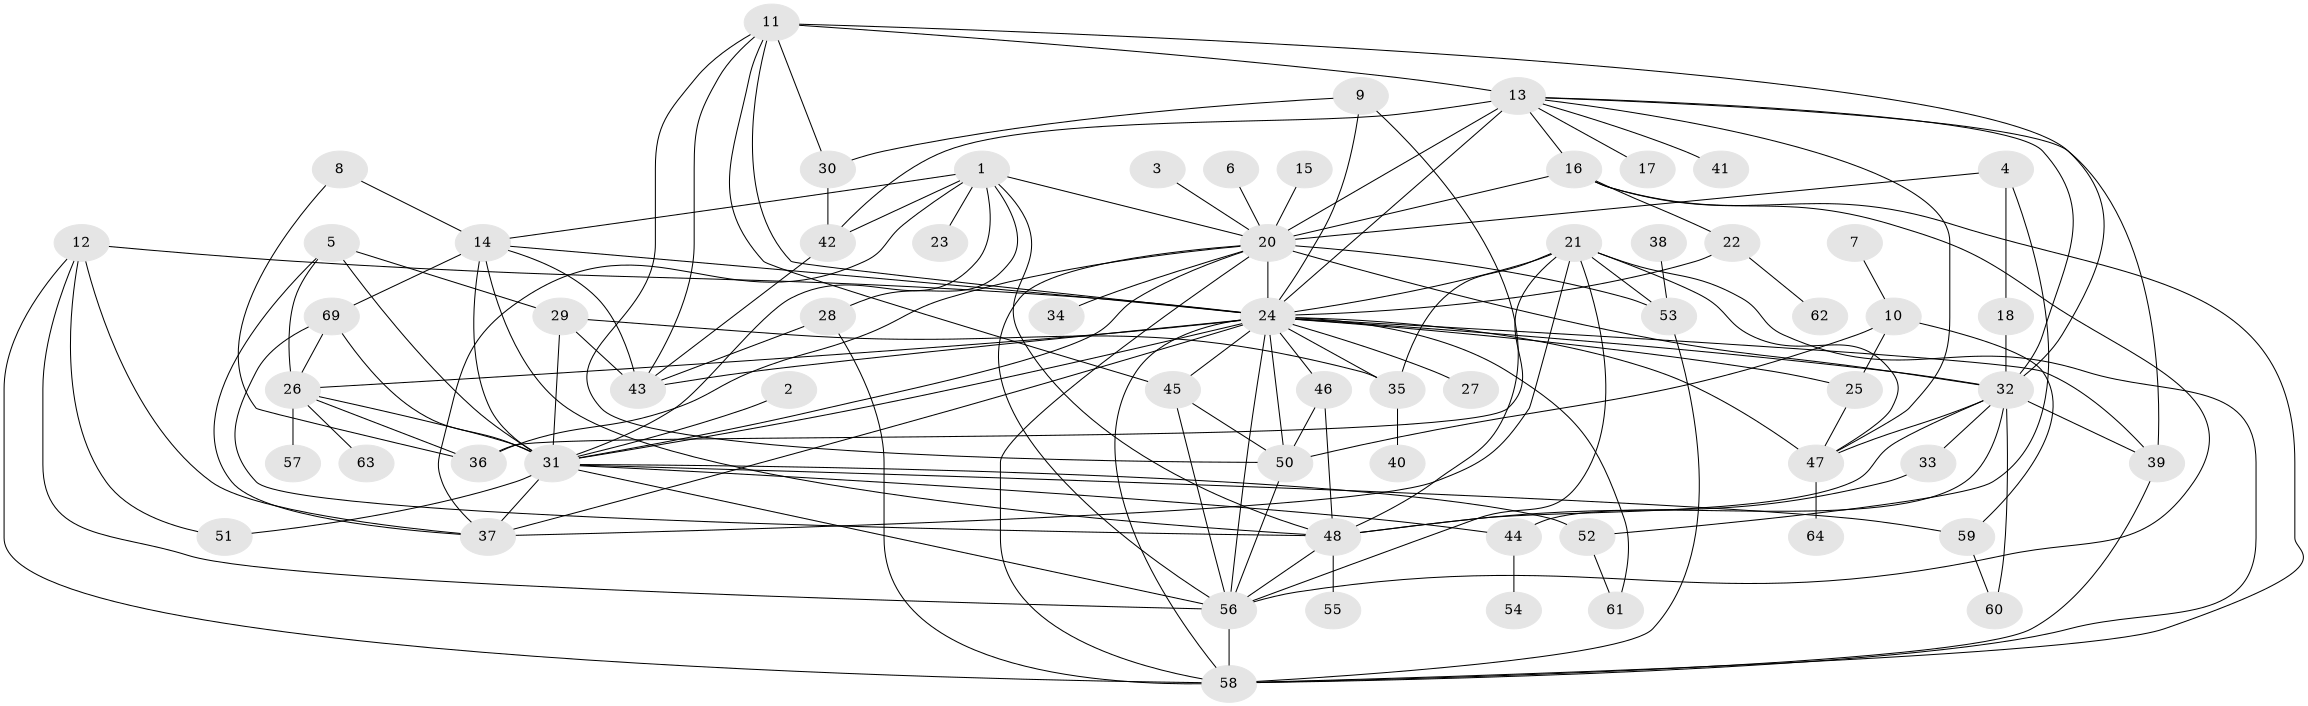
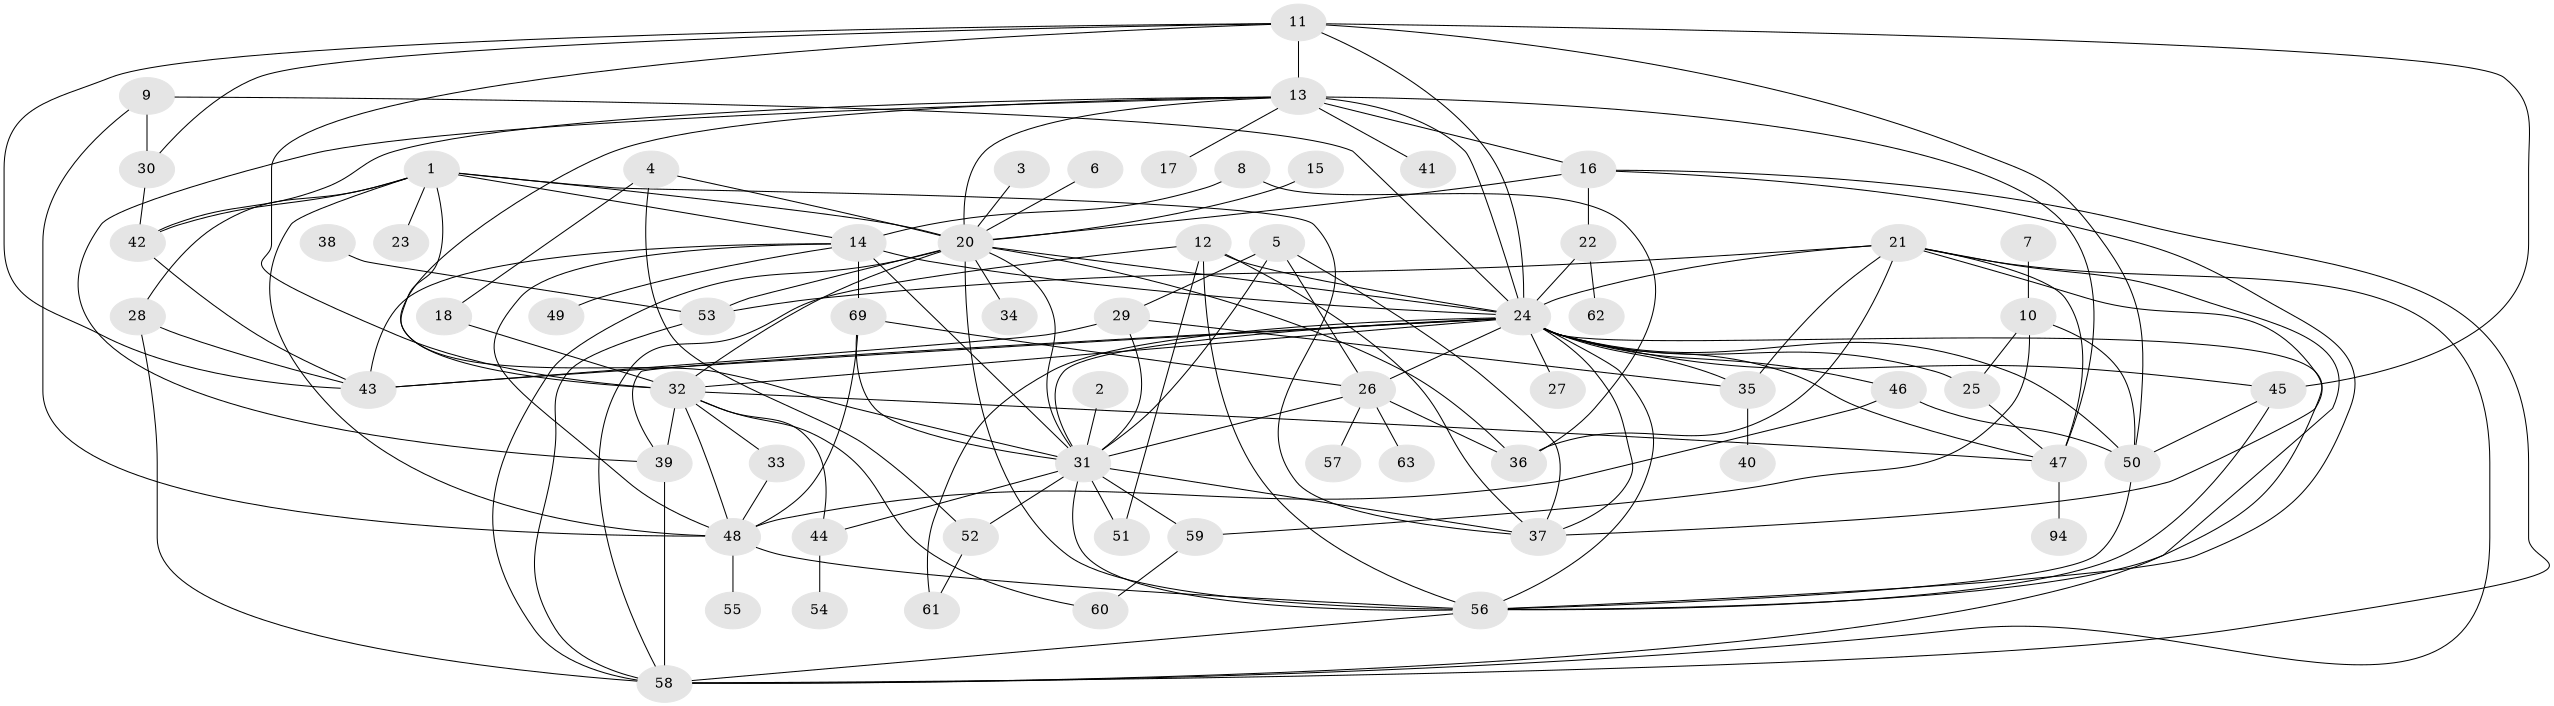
none -> (556, 316)
(1816, 537) -> (2059, 537)
